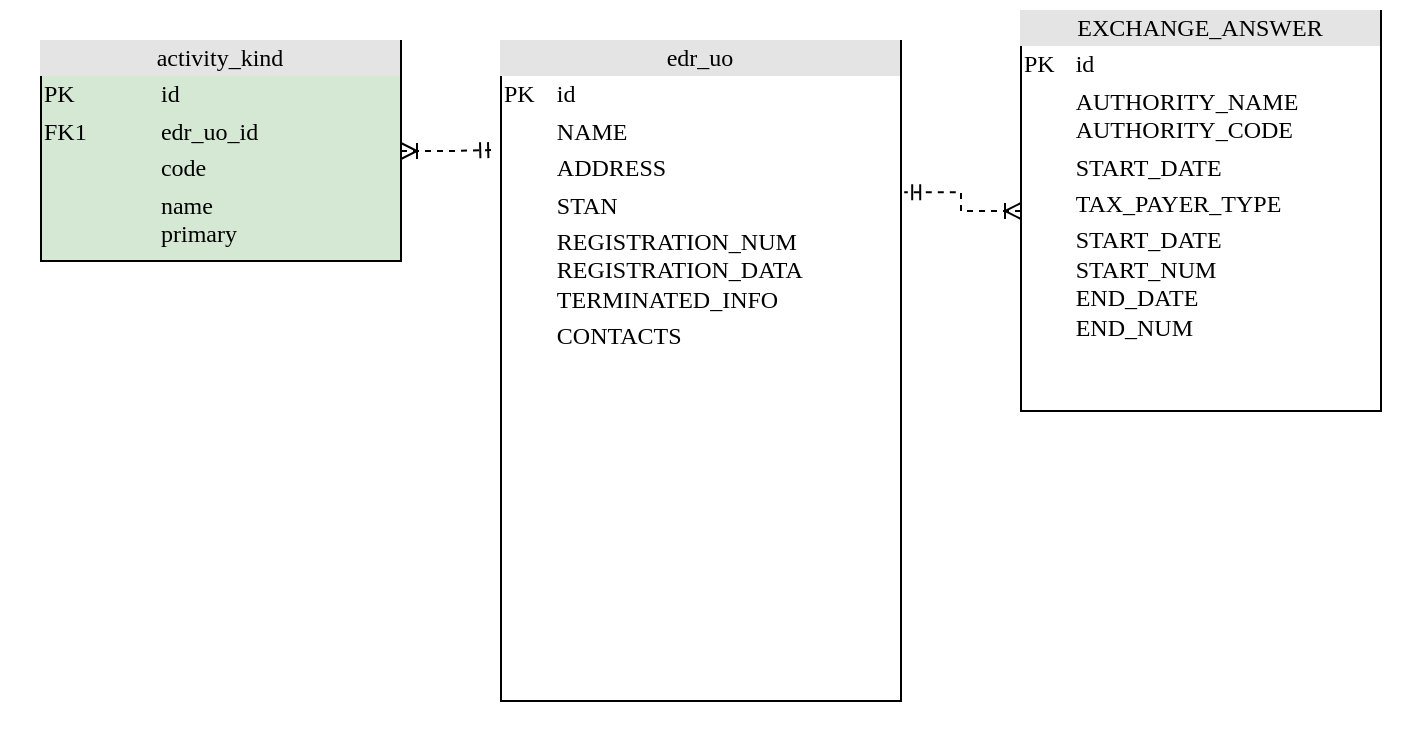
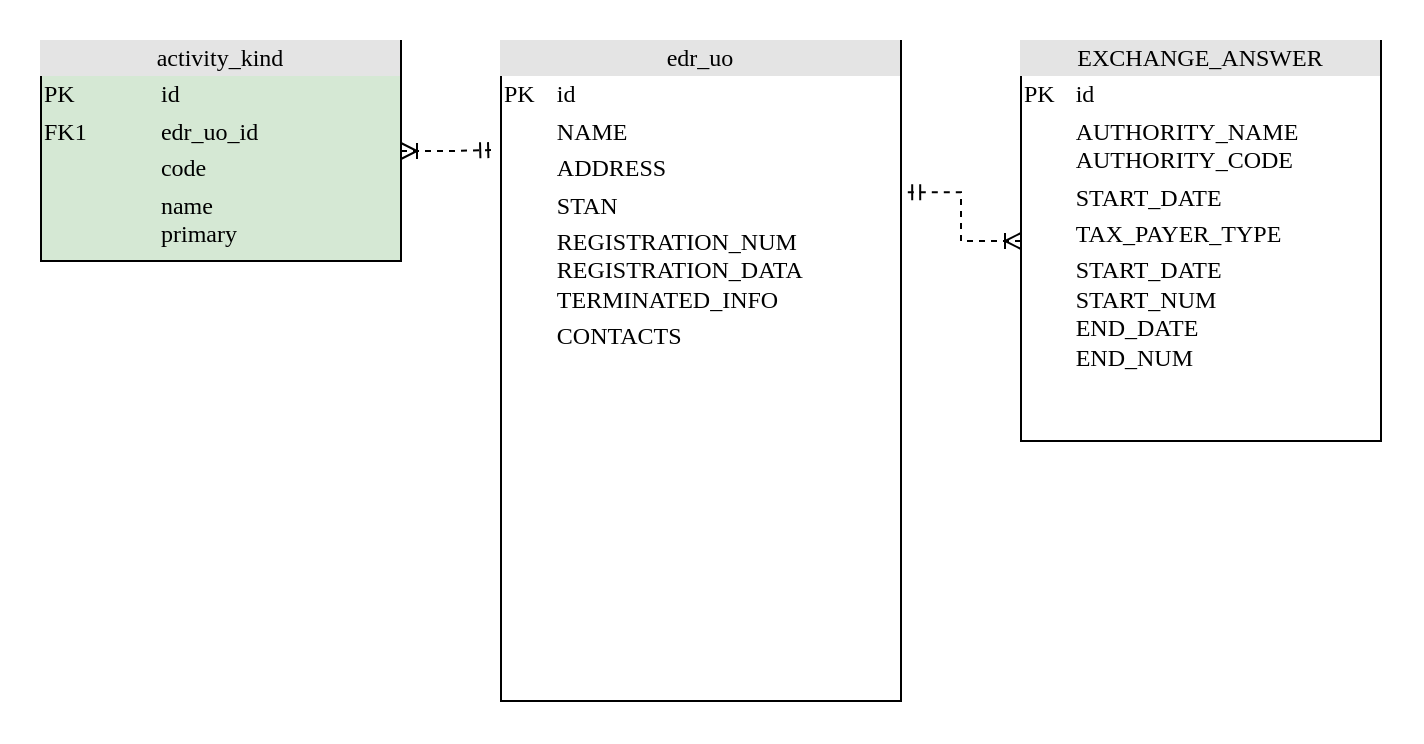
(1201, 211) -> (1201, 241)
